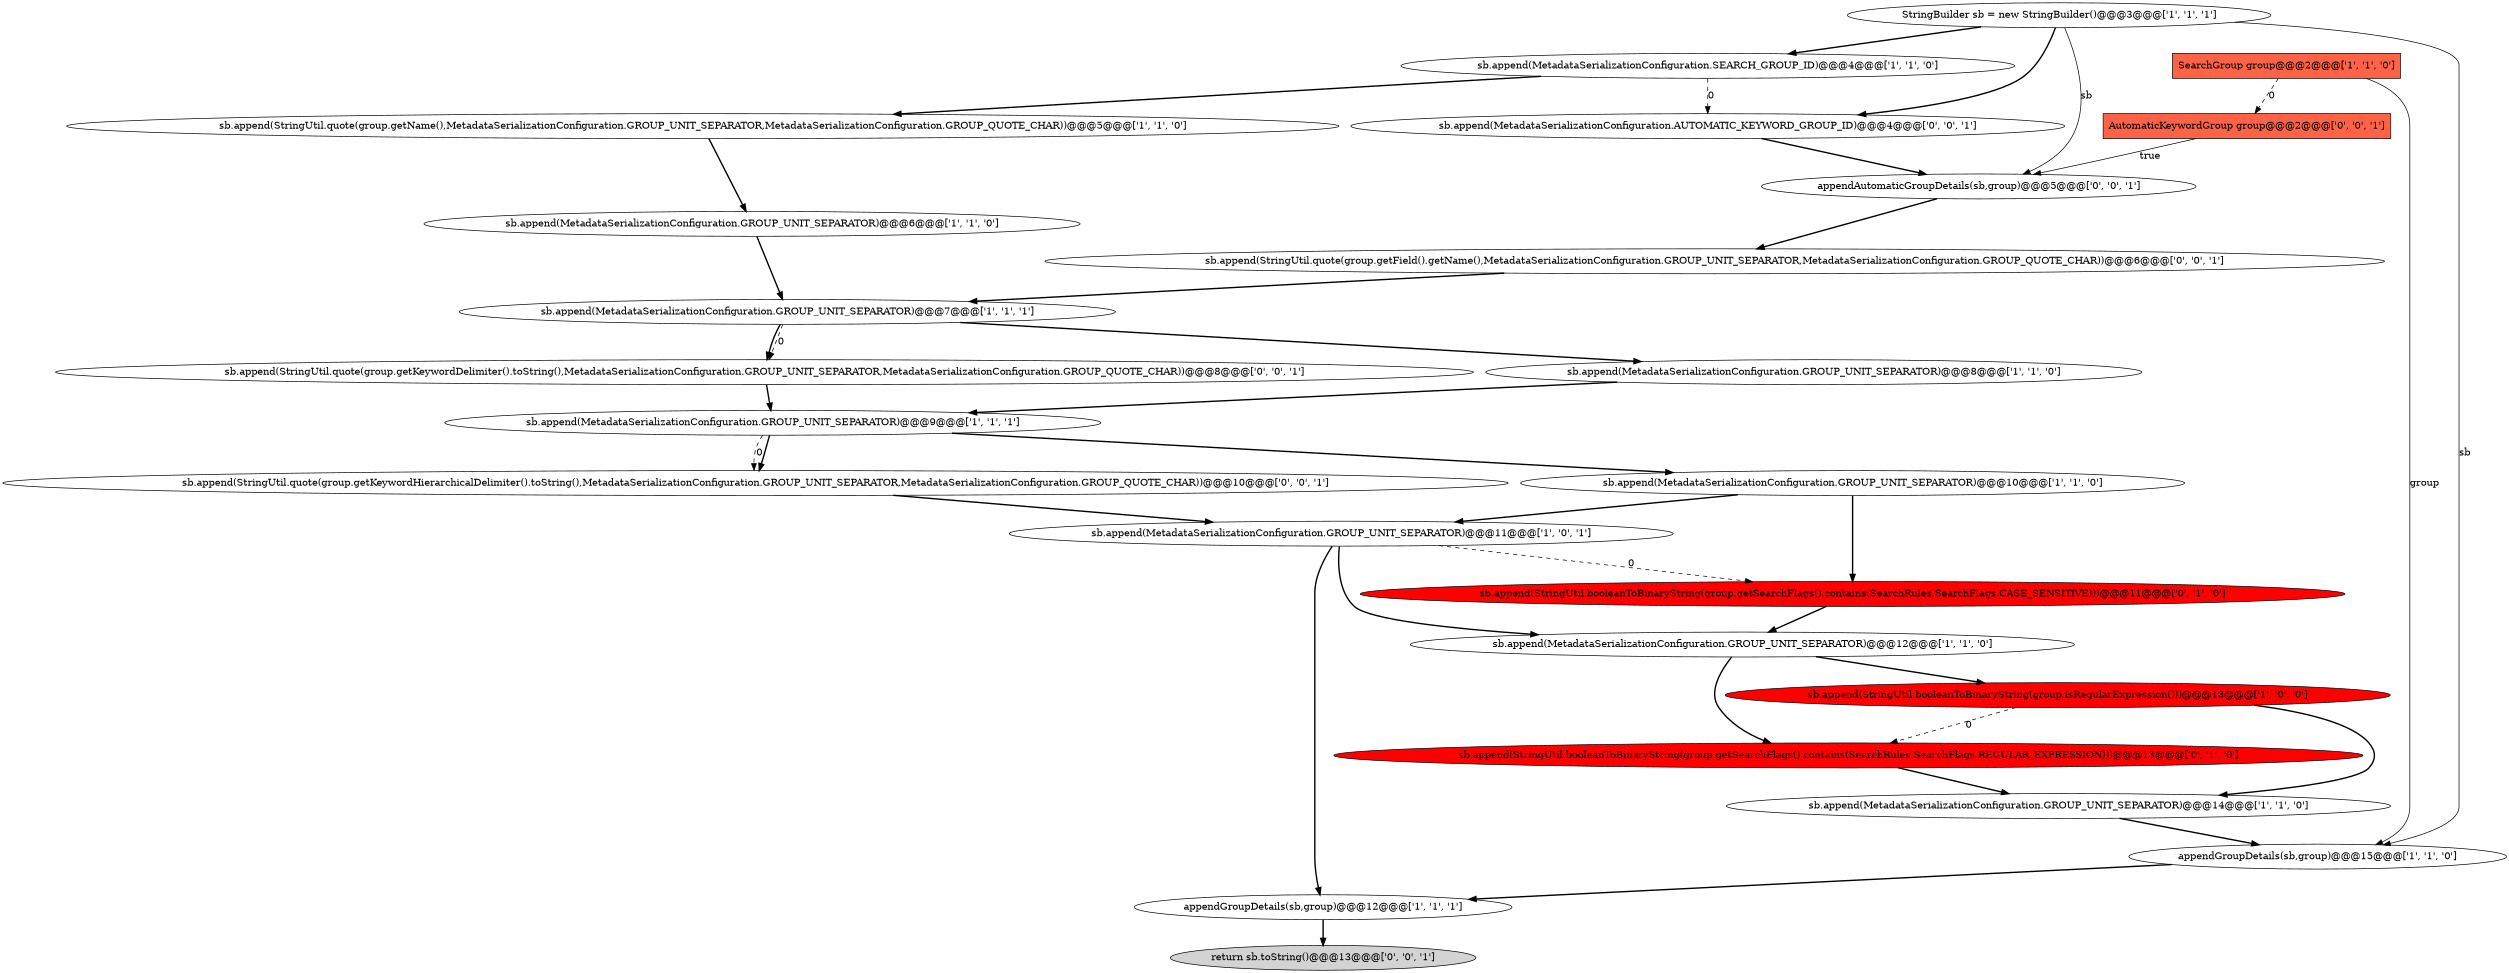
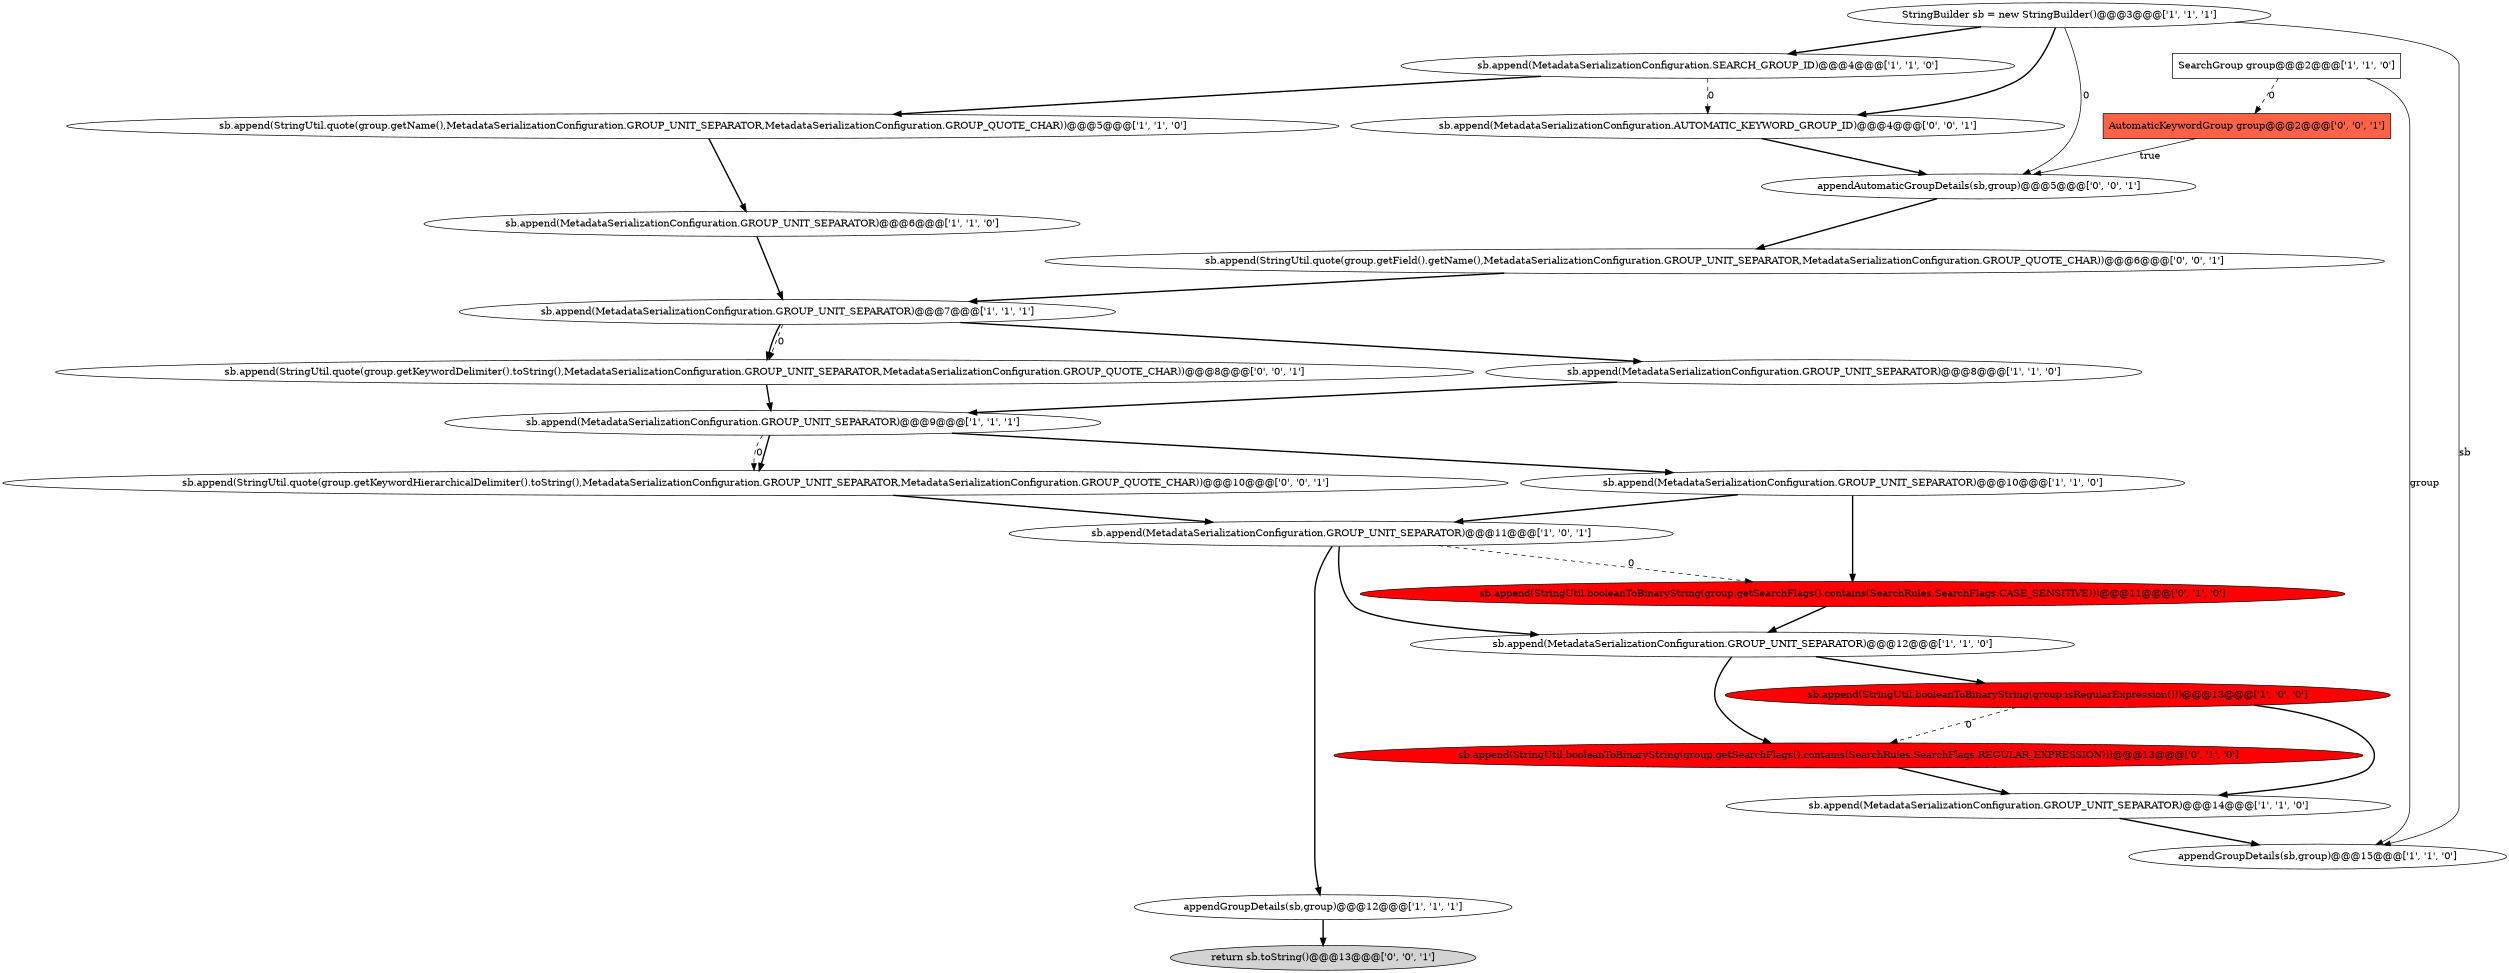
(2286, 66) -> (2286, 66)
(2087, 96) -> (2087, 96)
(1824, 882) -> none
